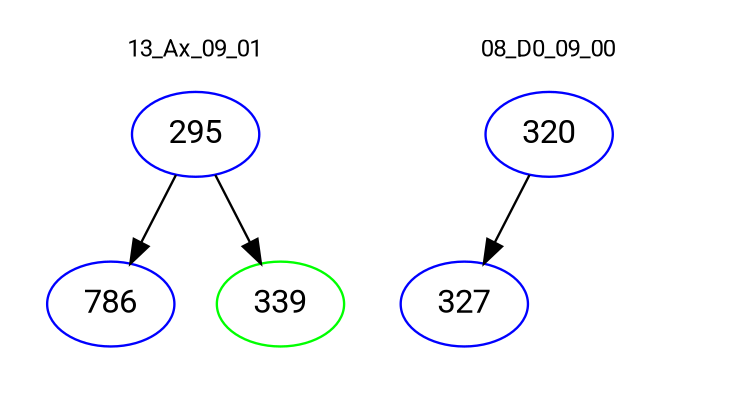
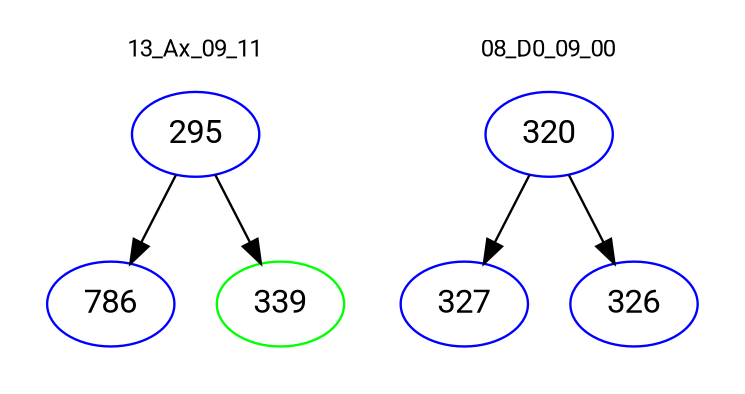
(196, 51) -> (196, 51)
none -> (634, 304)
